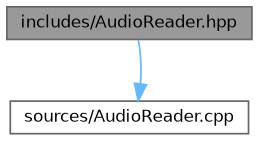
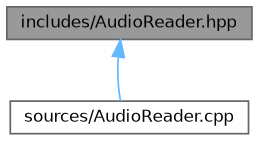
(141, 62) -> (118, 79)
